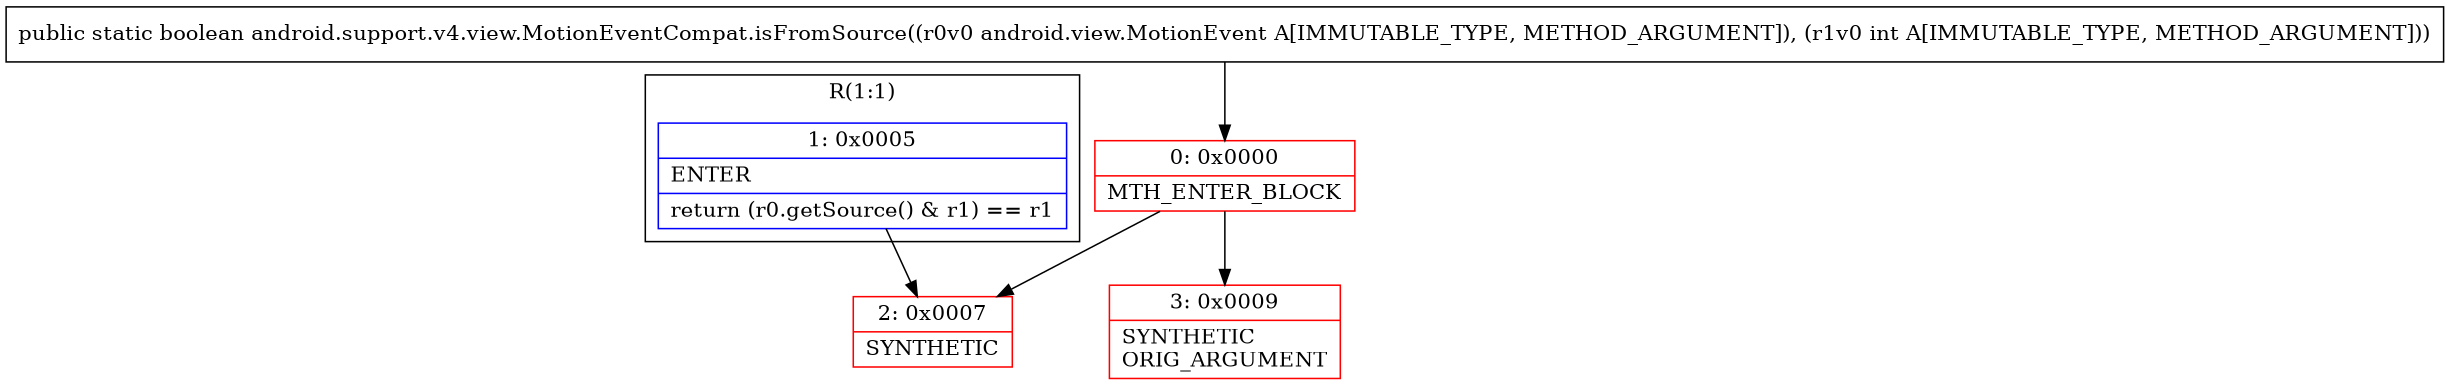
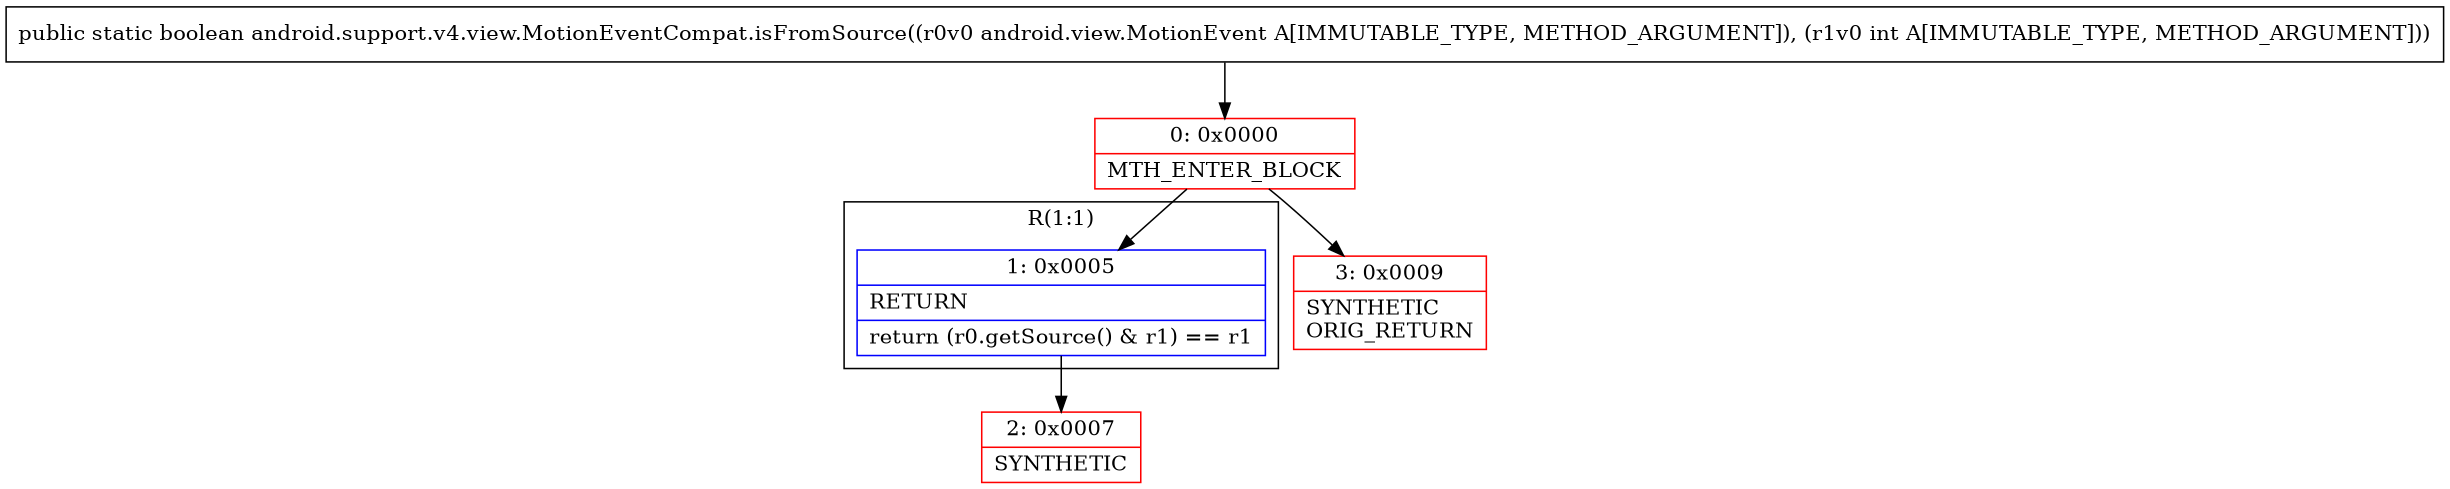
(711, 175) -> (919, 302)
(1086, 250) -> (1159, 214)
(1225, 360) -> (1390, 331)
